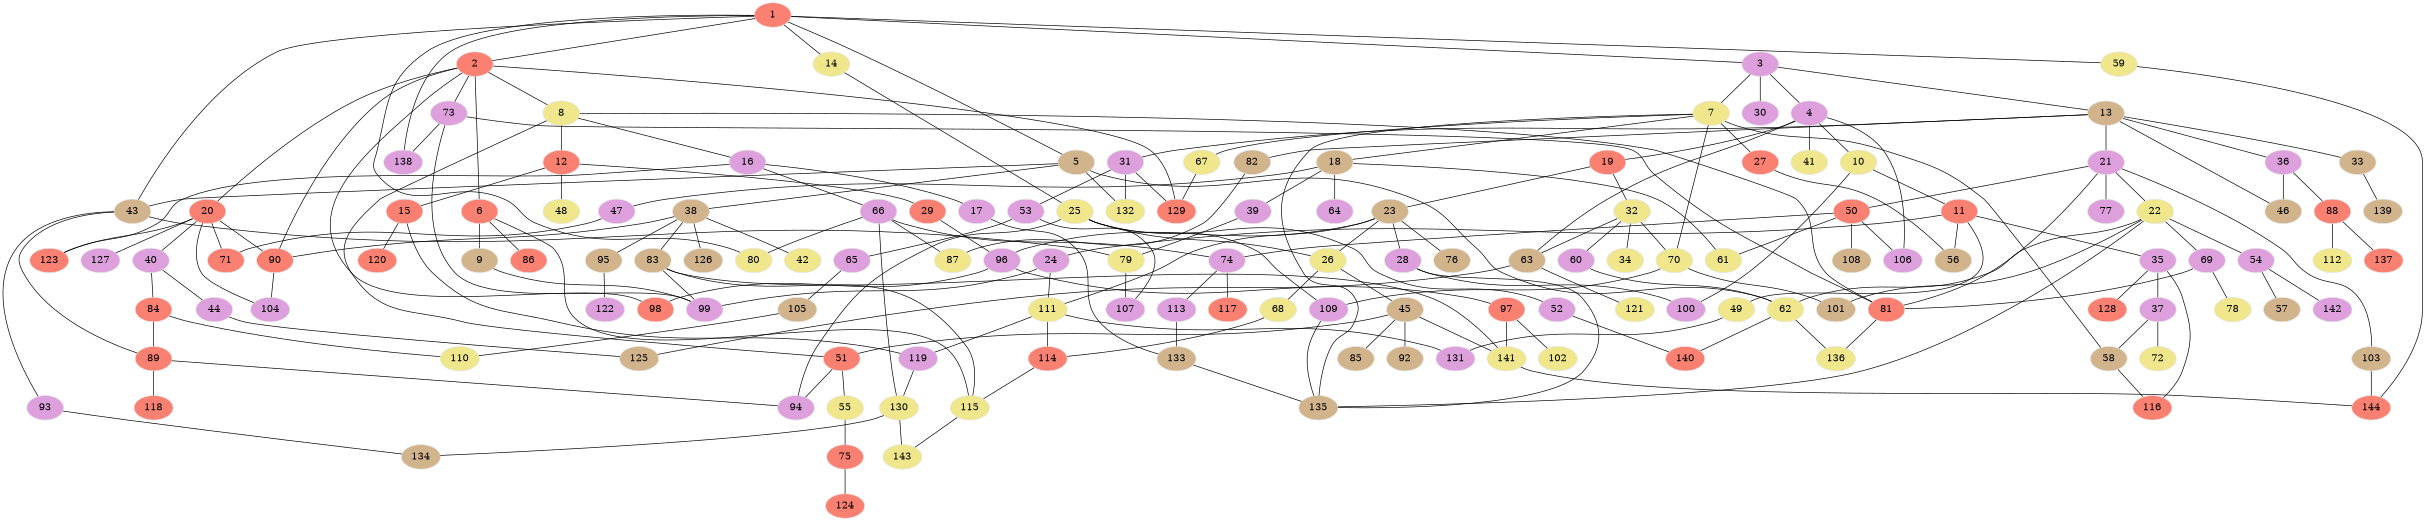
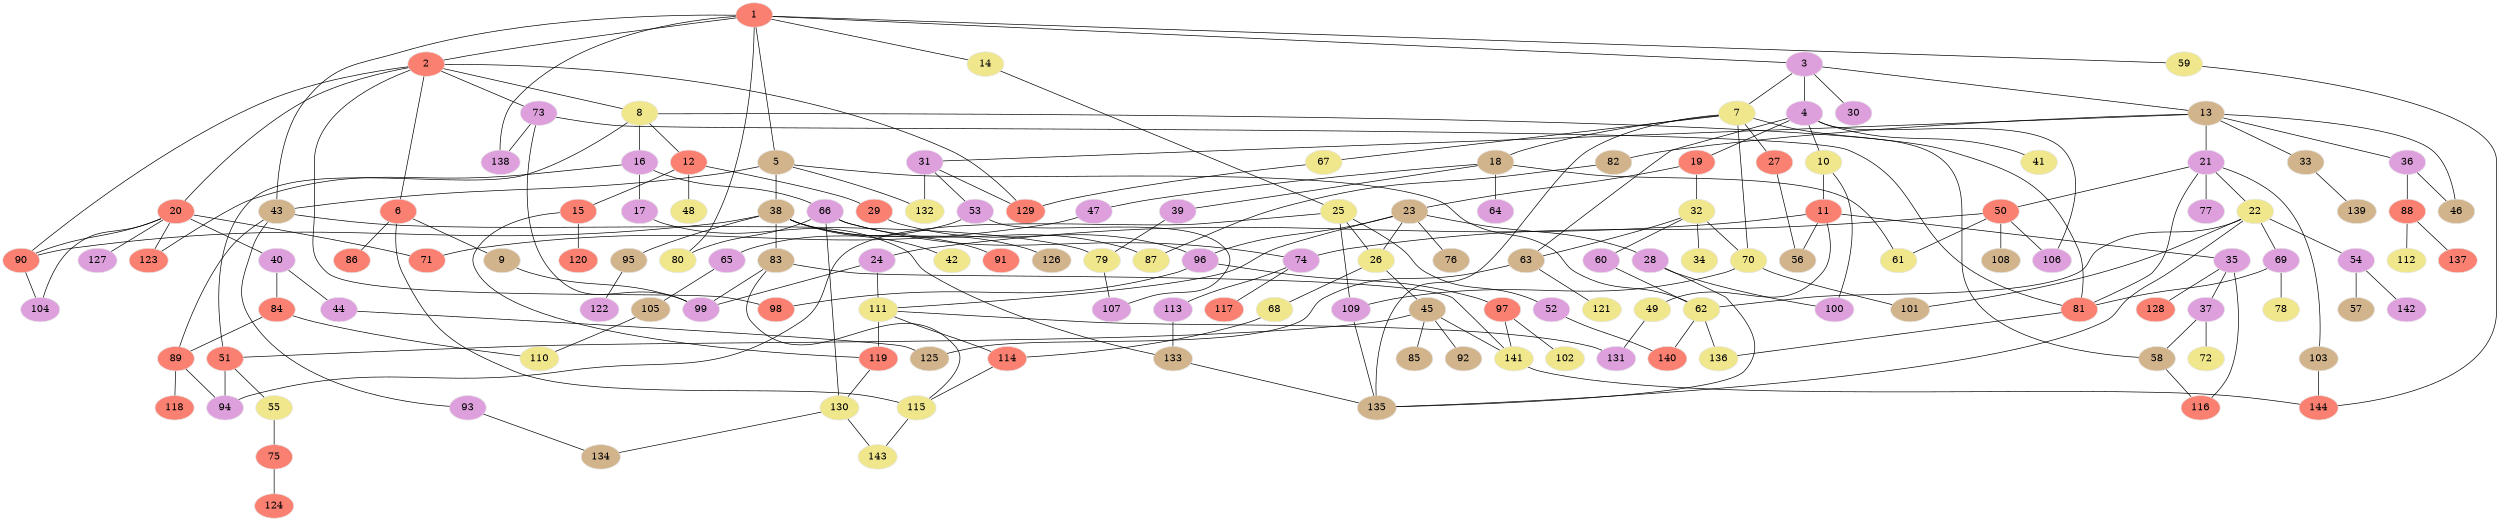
none -> (1001, 261)
(918, 359) -> (878, 359)
